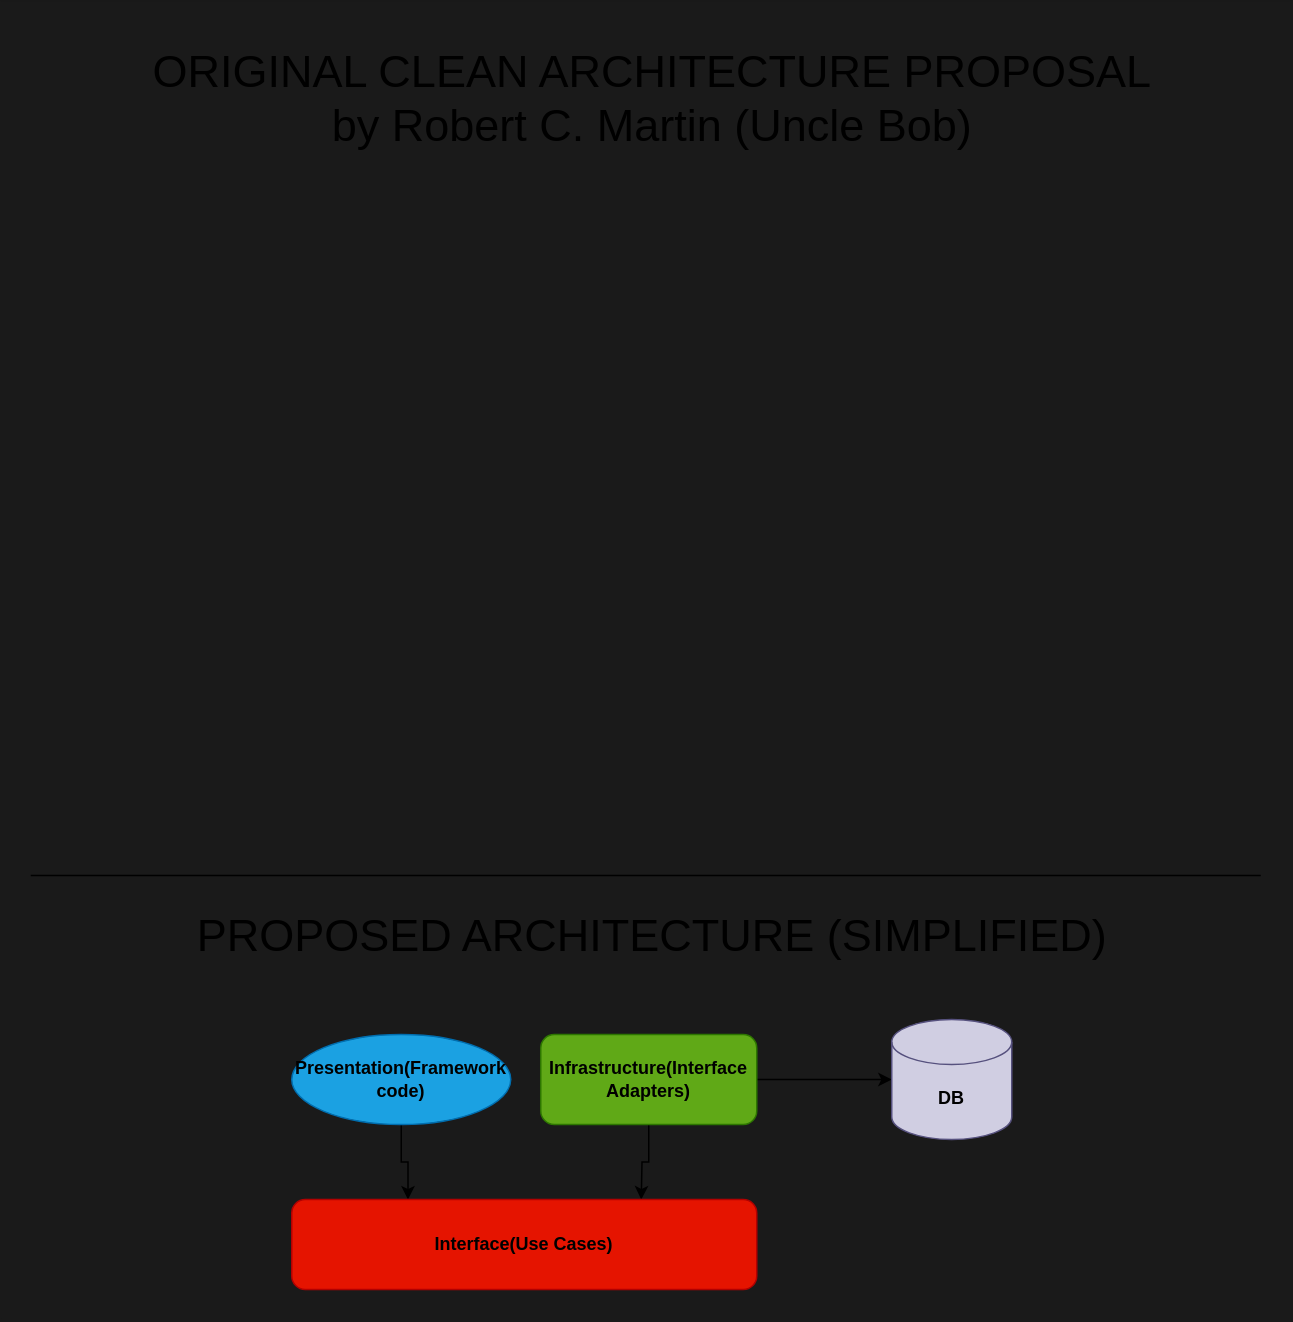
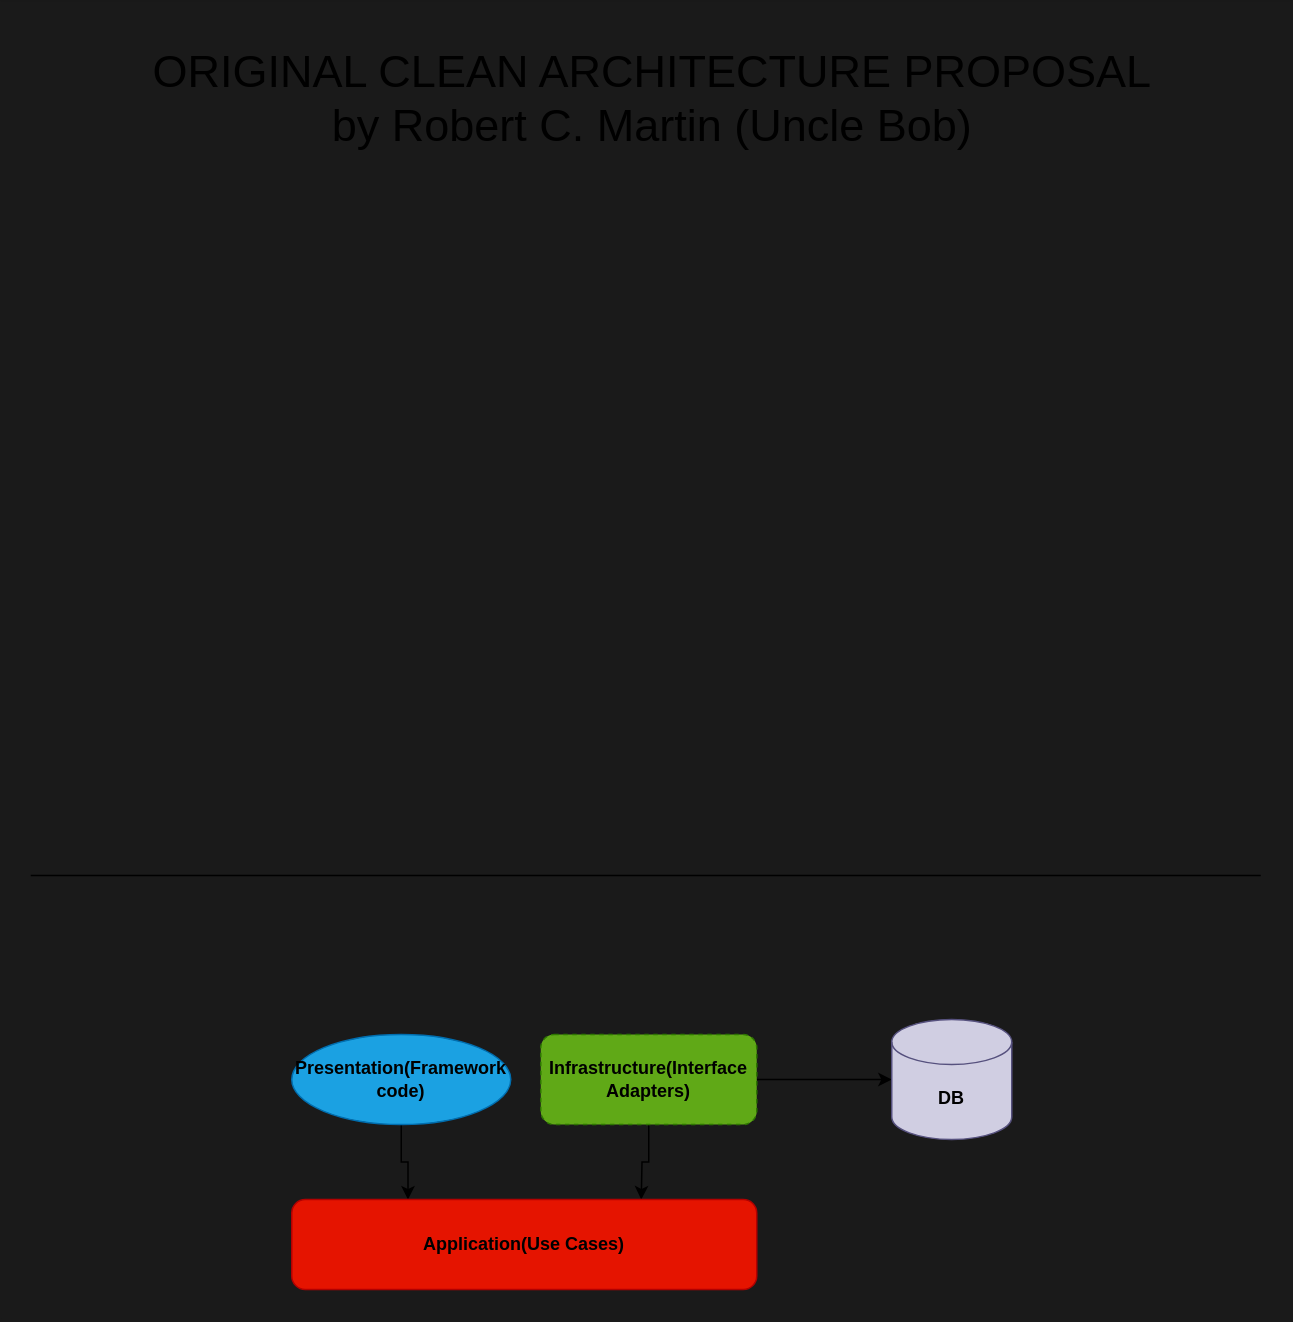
(652, 935) -> none
(649, 1079) -> (649, 1079)
(524, 1244) -> (524, 1244)
